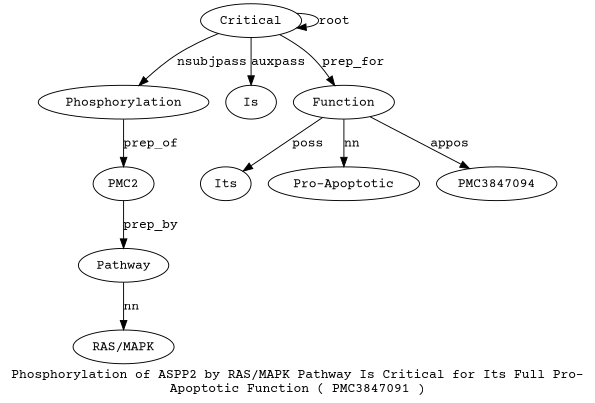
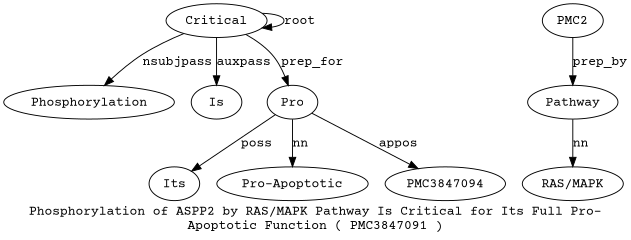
(344, 102) -> (292, 102)
(124, 138) -> none
